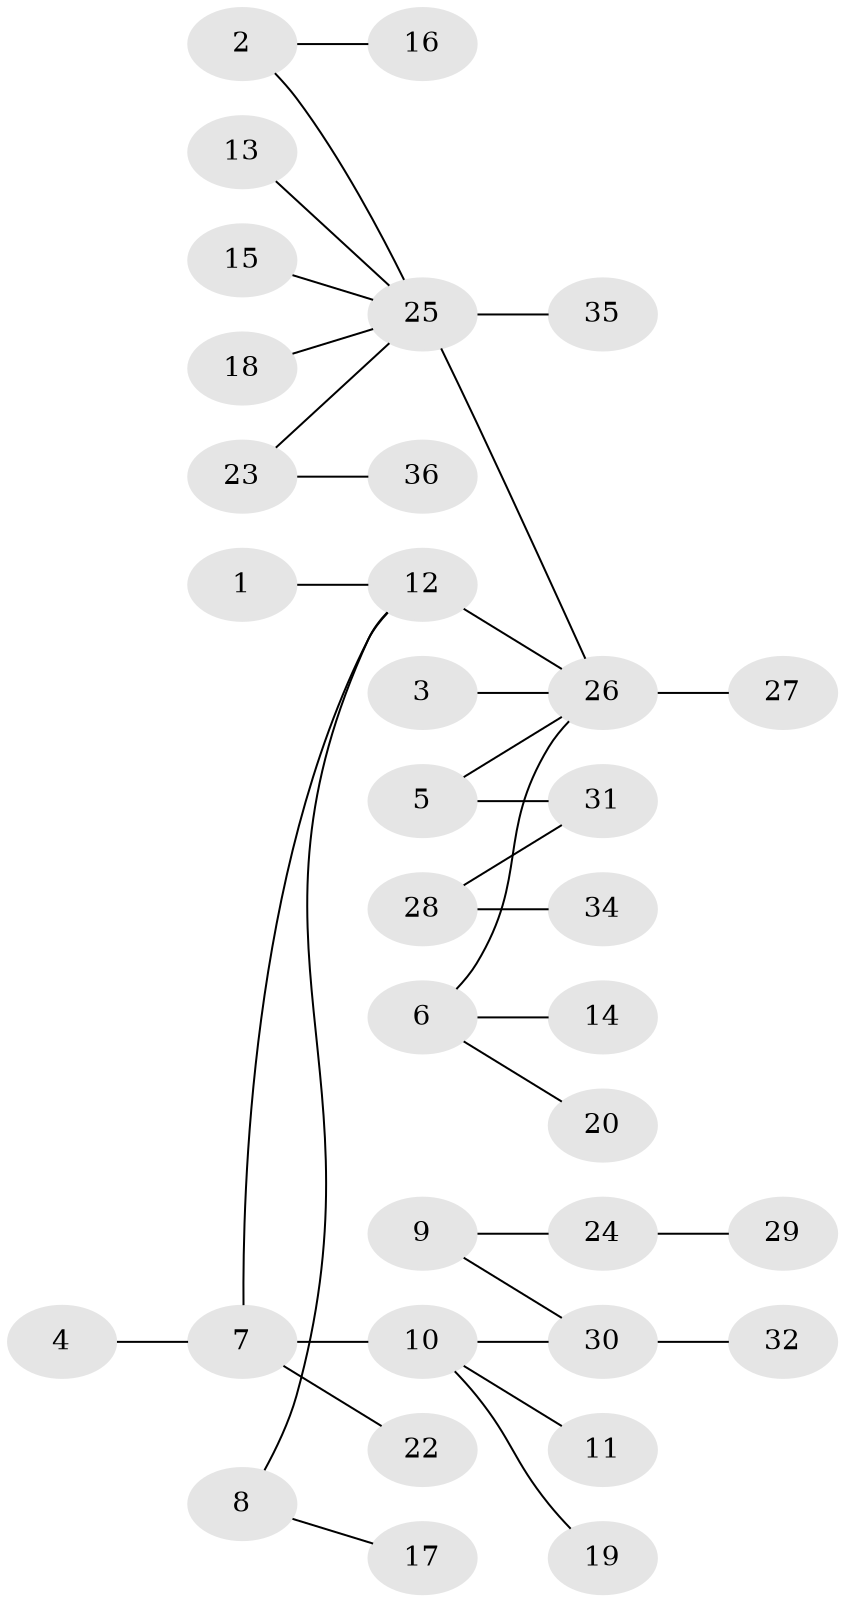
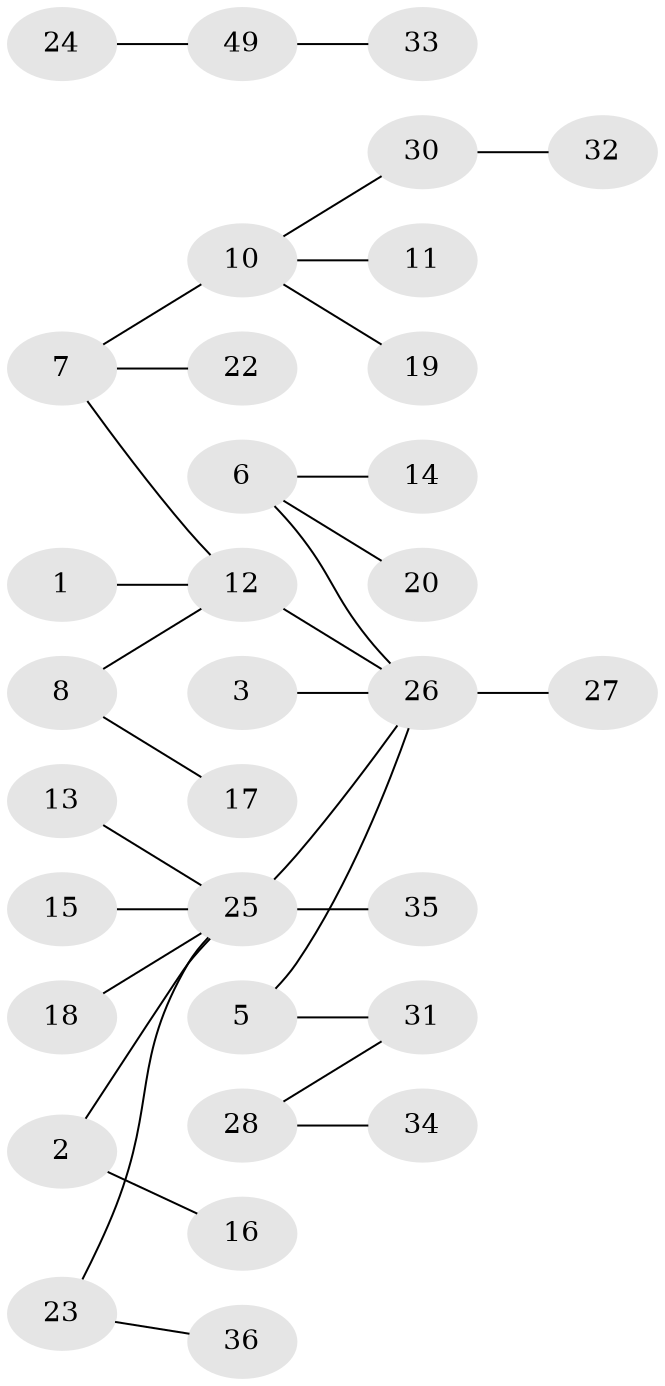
none -> (423, 44)
(423, 1234) -> none
(783, 1234) -> (242, 44)
(62, 1342) -> none
